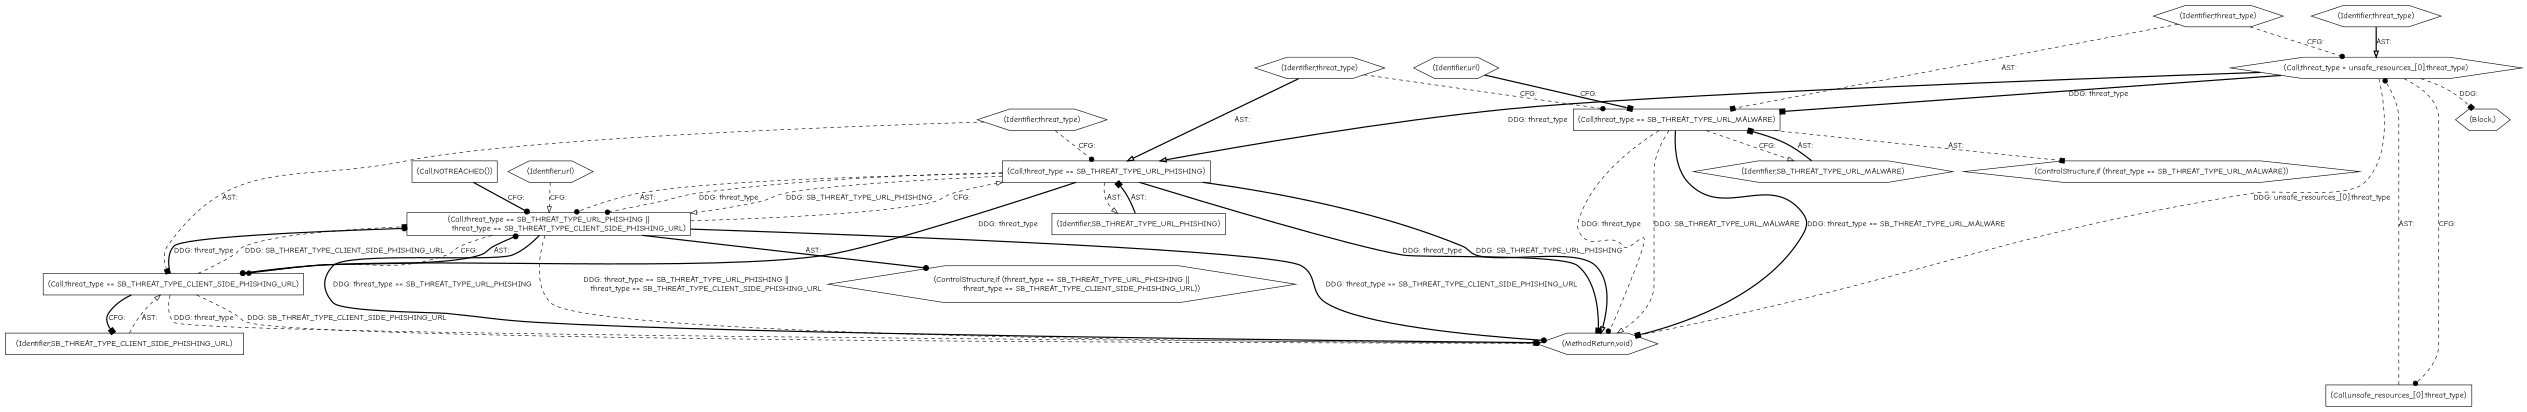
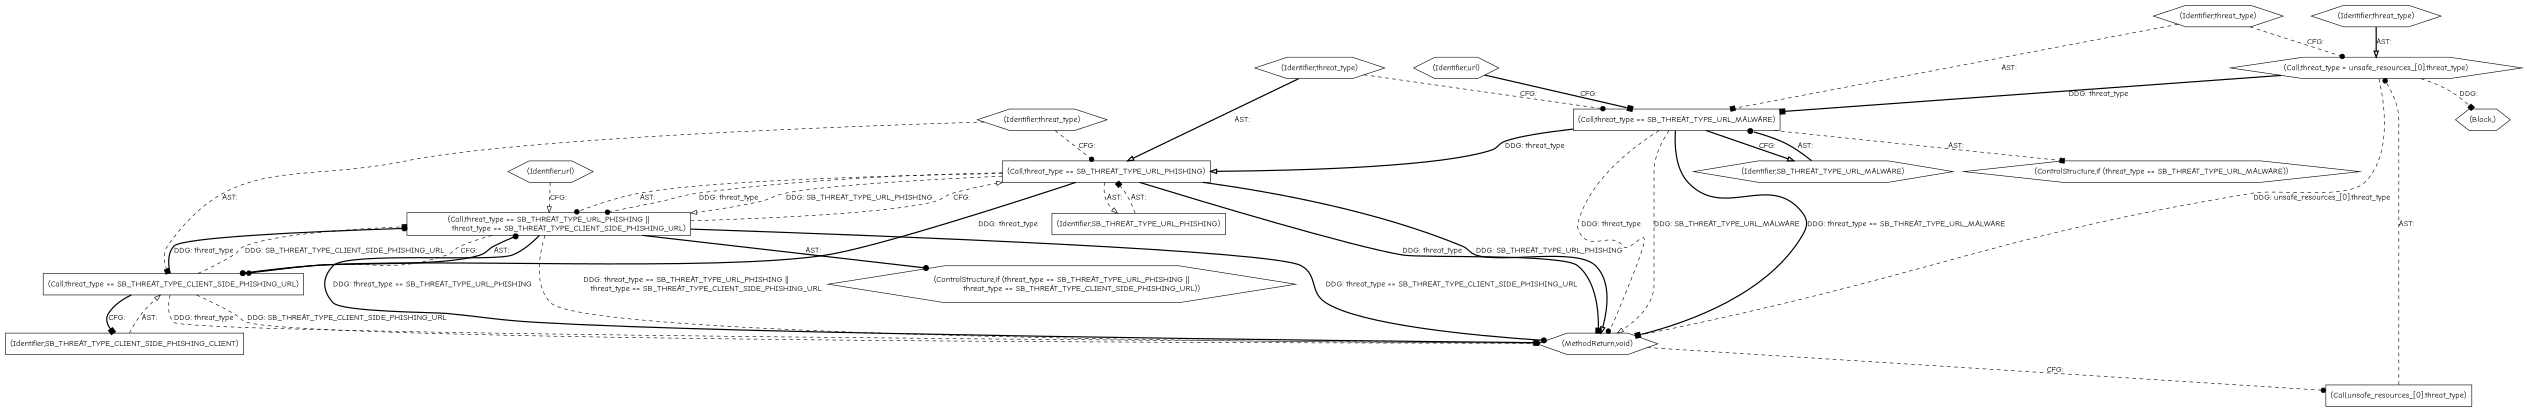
(1711, 95) -> (1398, 164)
(1784, 143) -> (1784, 143)
(1747, 145) -> (1747, 145)
(455, 172) -> none
(1129, 200) -> (1129, 200)
(2439, 226) -> (1984, 369)
(125, 344) -> (125, 344)
